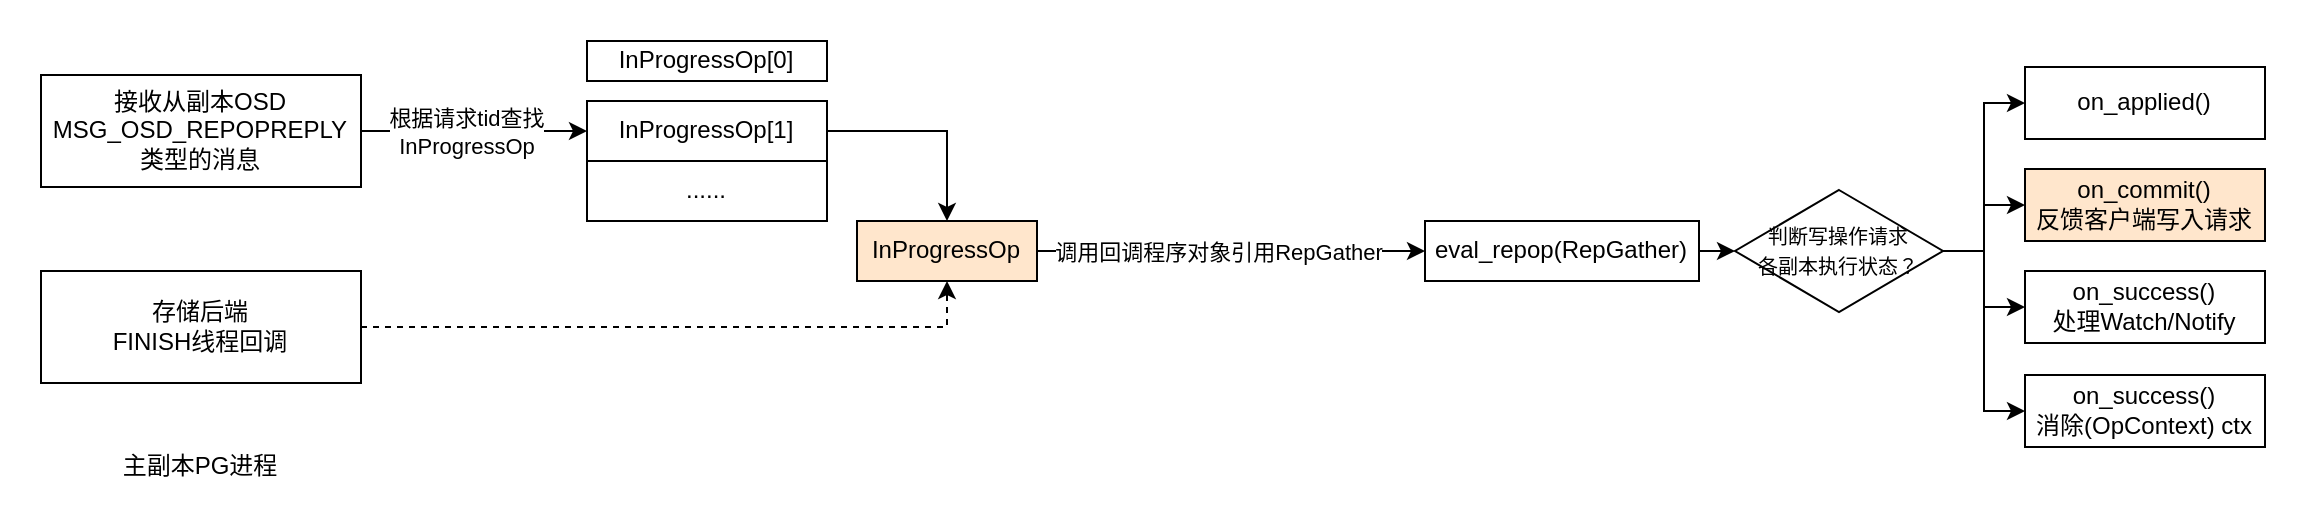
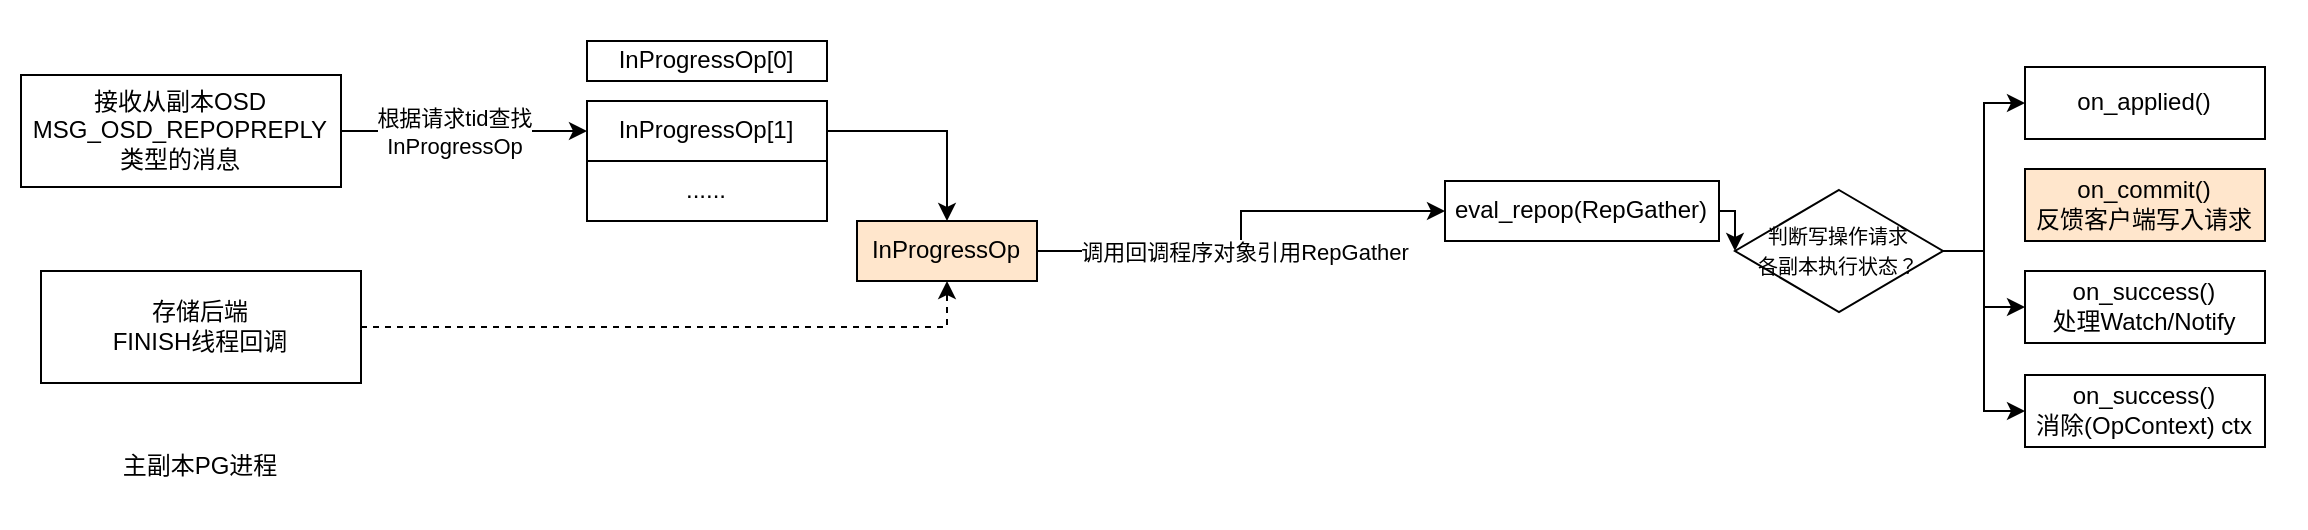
(201, 131) -> (181, 131)
(1999, 205) -> none
(1562, 251) -> (1582, 211)
